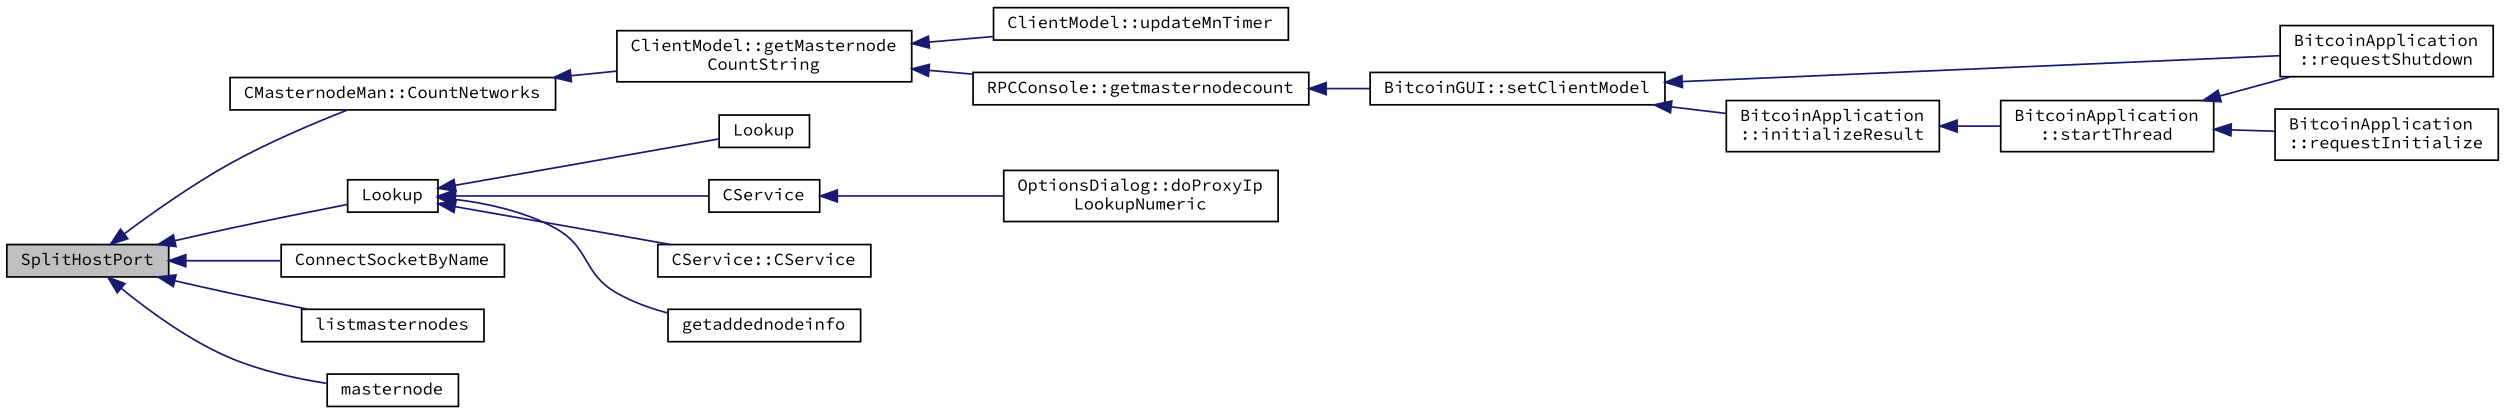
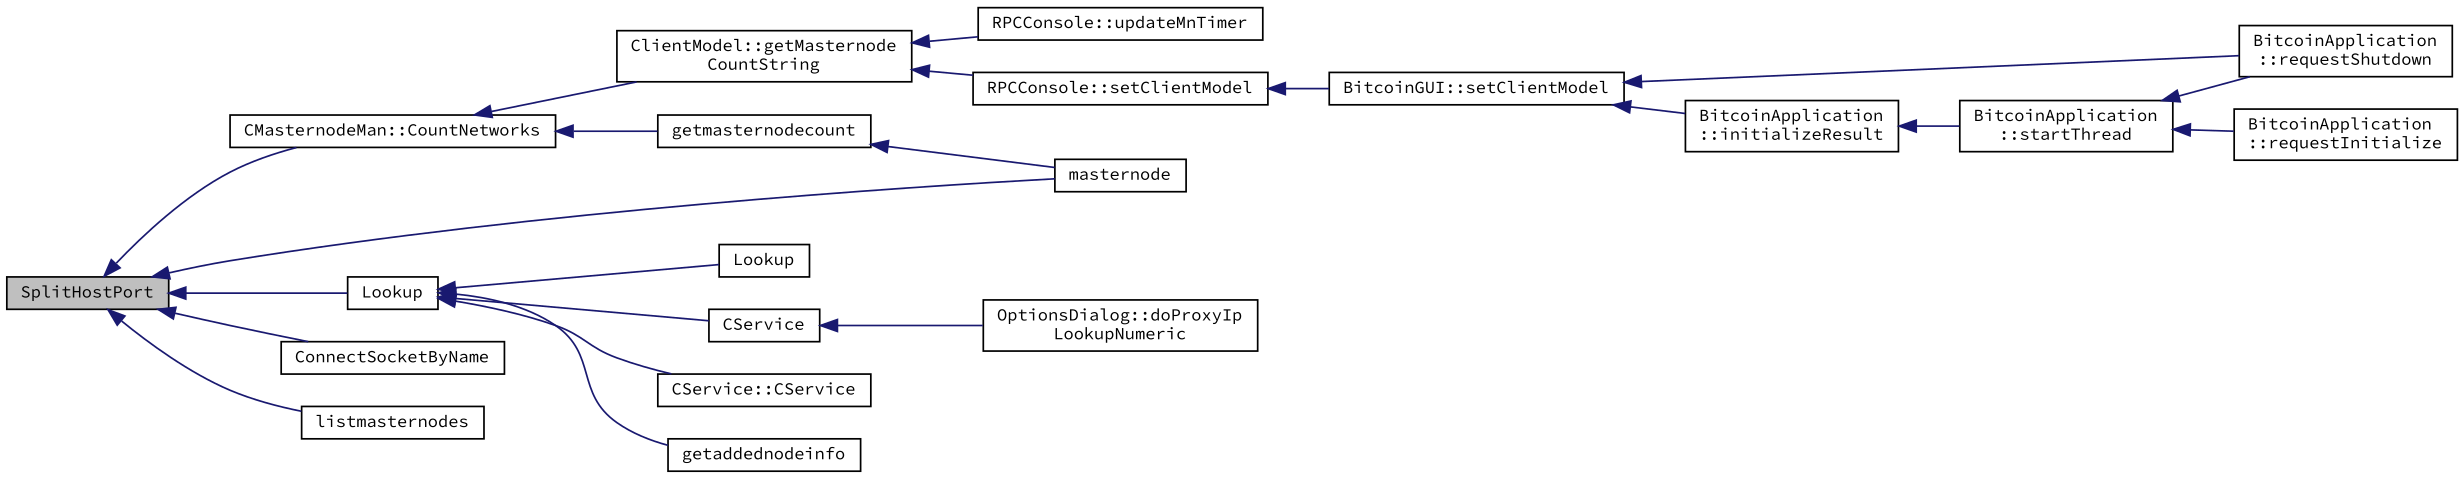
(1141, 24) -> (1120, 24)
(1141, 89) -> (1120, 89)
none -> (764, 131)
